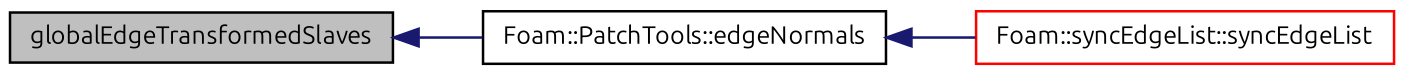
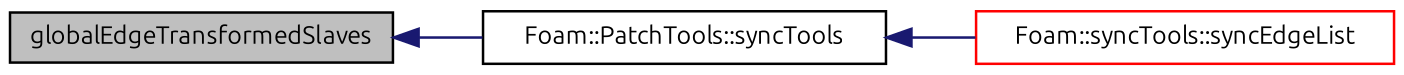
(685, 38) -> (685, 38)
(1185, 38) -> (1185, 38)
